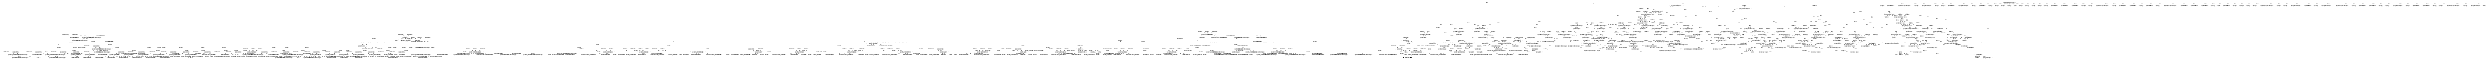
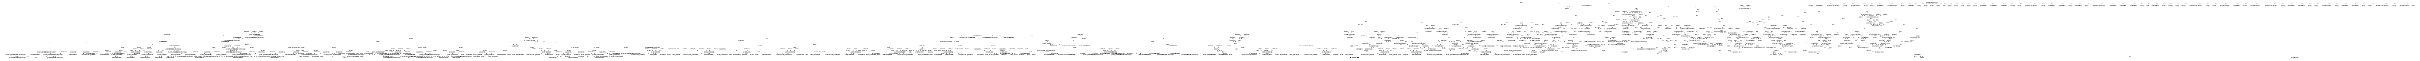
(657, 53) -> (541, 53)
none -> (1595, 57)
